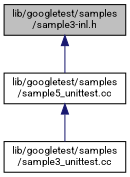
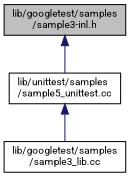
(65, 88) -> (65, 88)
(65, 157) -> (65, 157)
